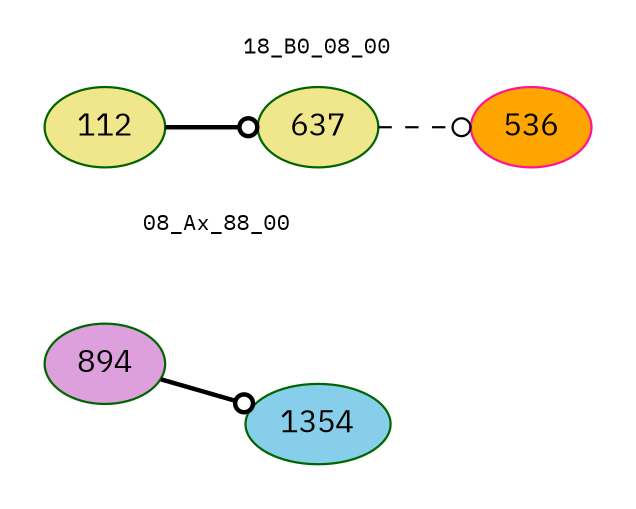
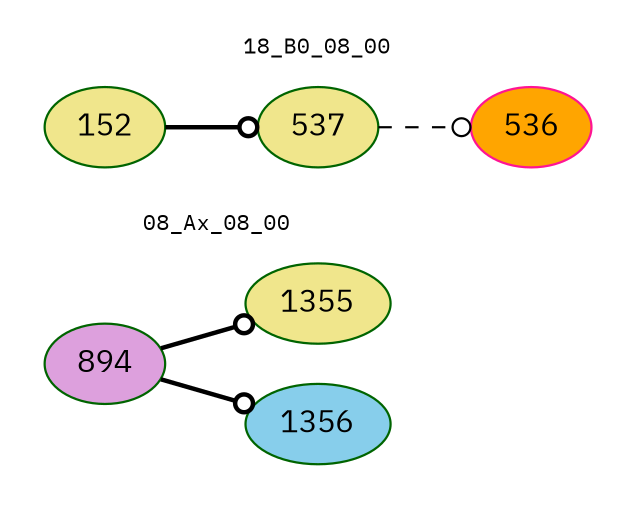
(105, 127) -> (105, 127)
(318, 127) -> (318, 127)
(218, 224) -> (218, 224)
none -> (318, 304)
(318, 424) -> (318, 424)
